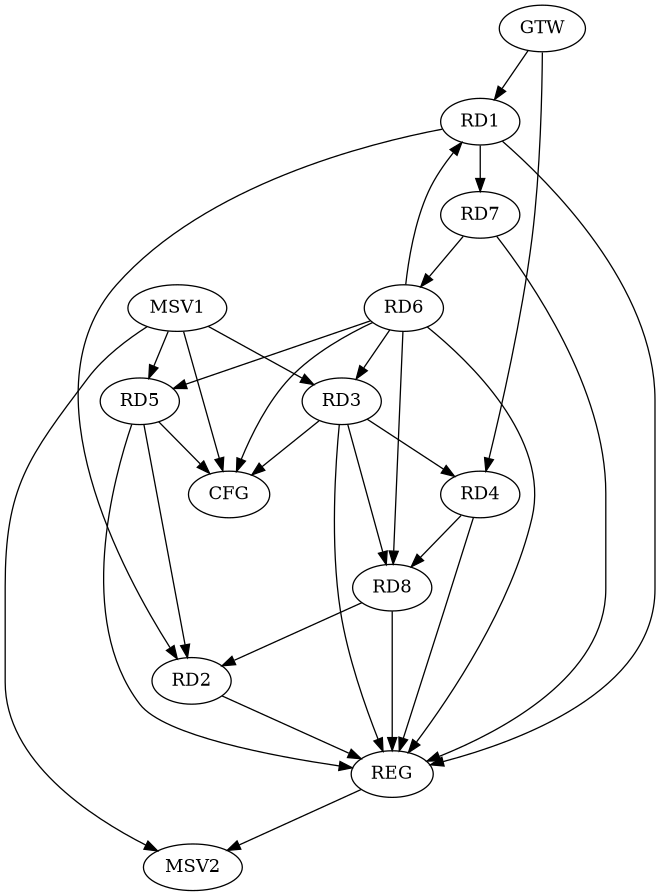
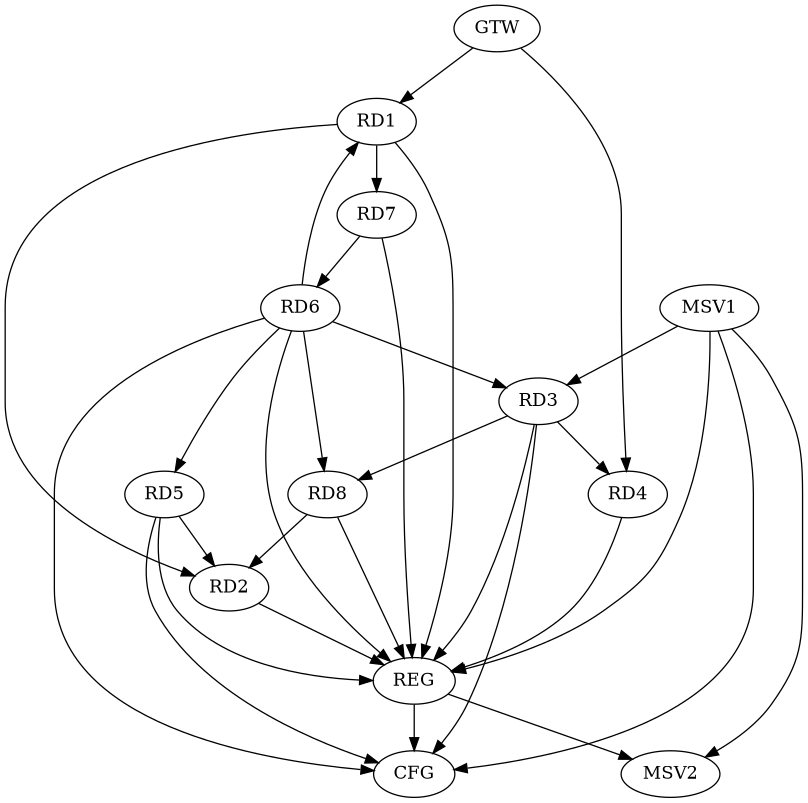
(161, 349) -> (661, 555)
(441, 536) -> none
none -> (414, 721)
